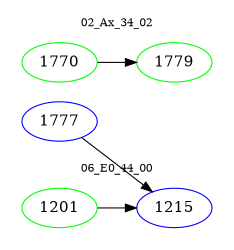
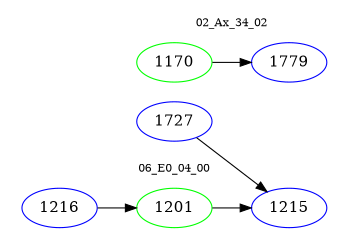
(60, 62) -> (174, 62)
(174, 62) -> (289, 62)
(60, 121) -> (174, 121)
(117, 169) -> (174, 169)
none -> (60, 208)
